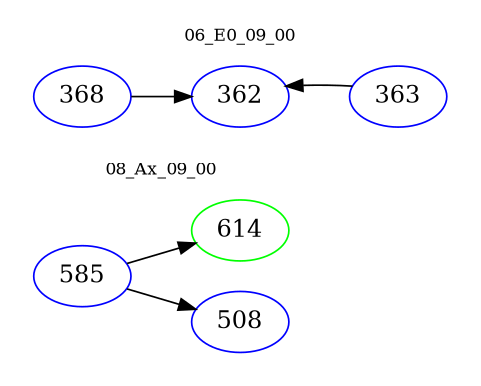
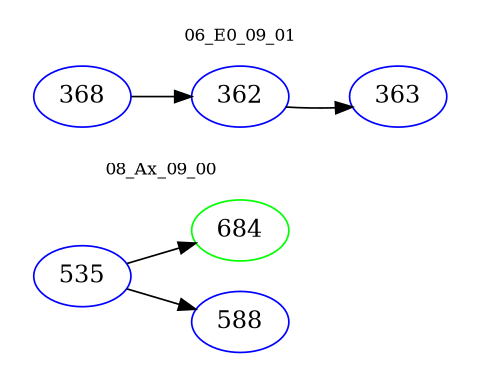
(240, 36) -> (240, 36)
(328, 85) -> (310, 108)
(240, 230) -> (240, 230)
(82, 276) -> (82, 276)
(240, 322) -> (240, 322)
